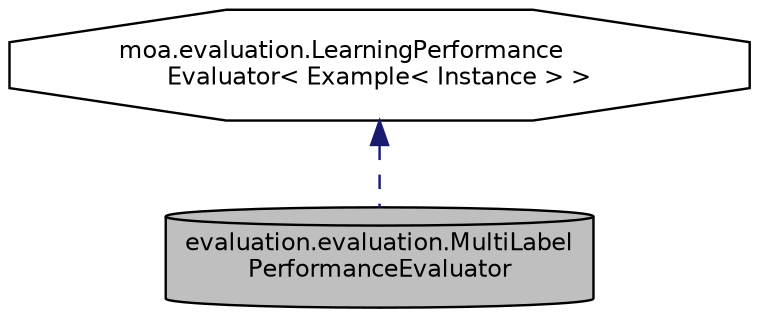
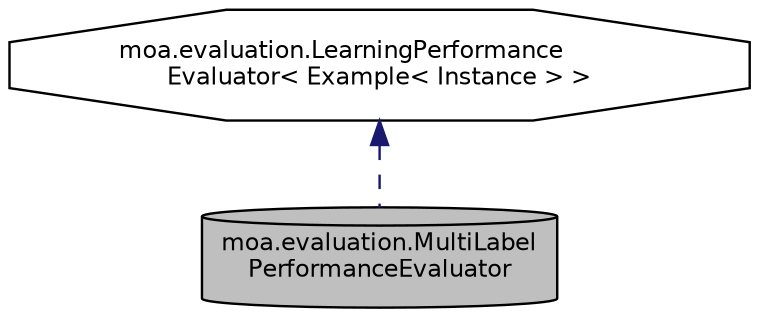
(380, 257) -> (380, 257)
